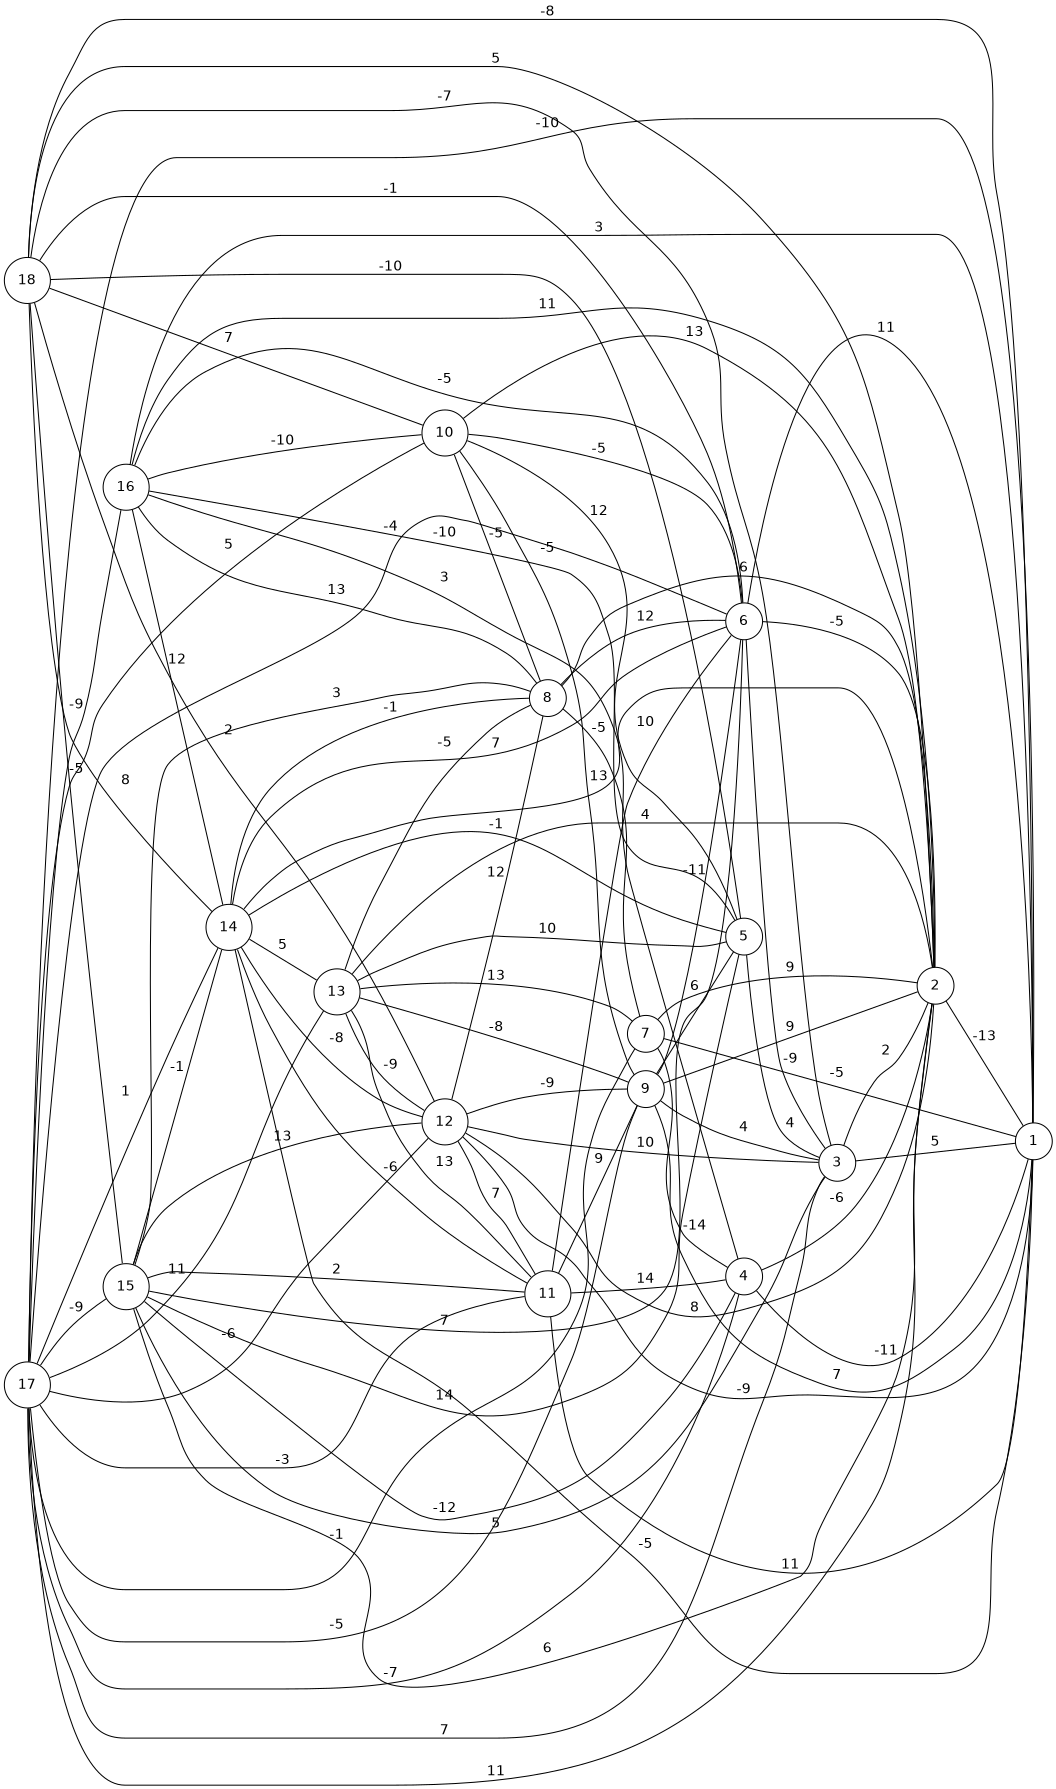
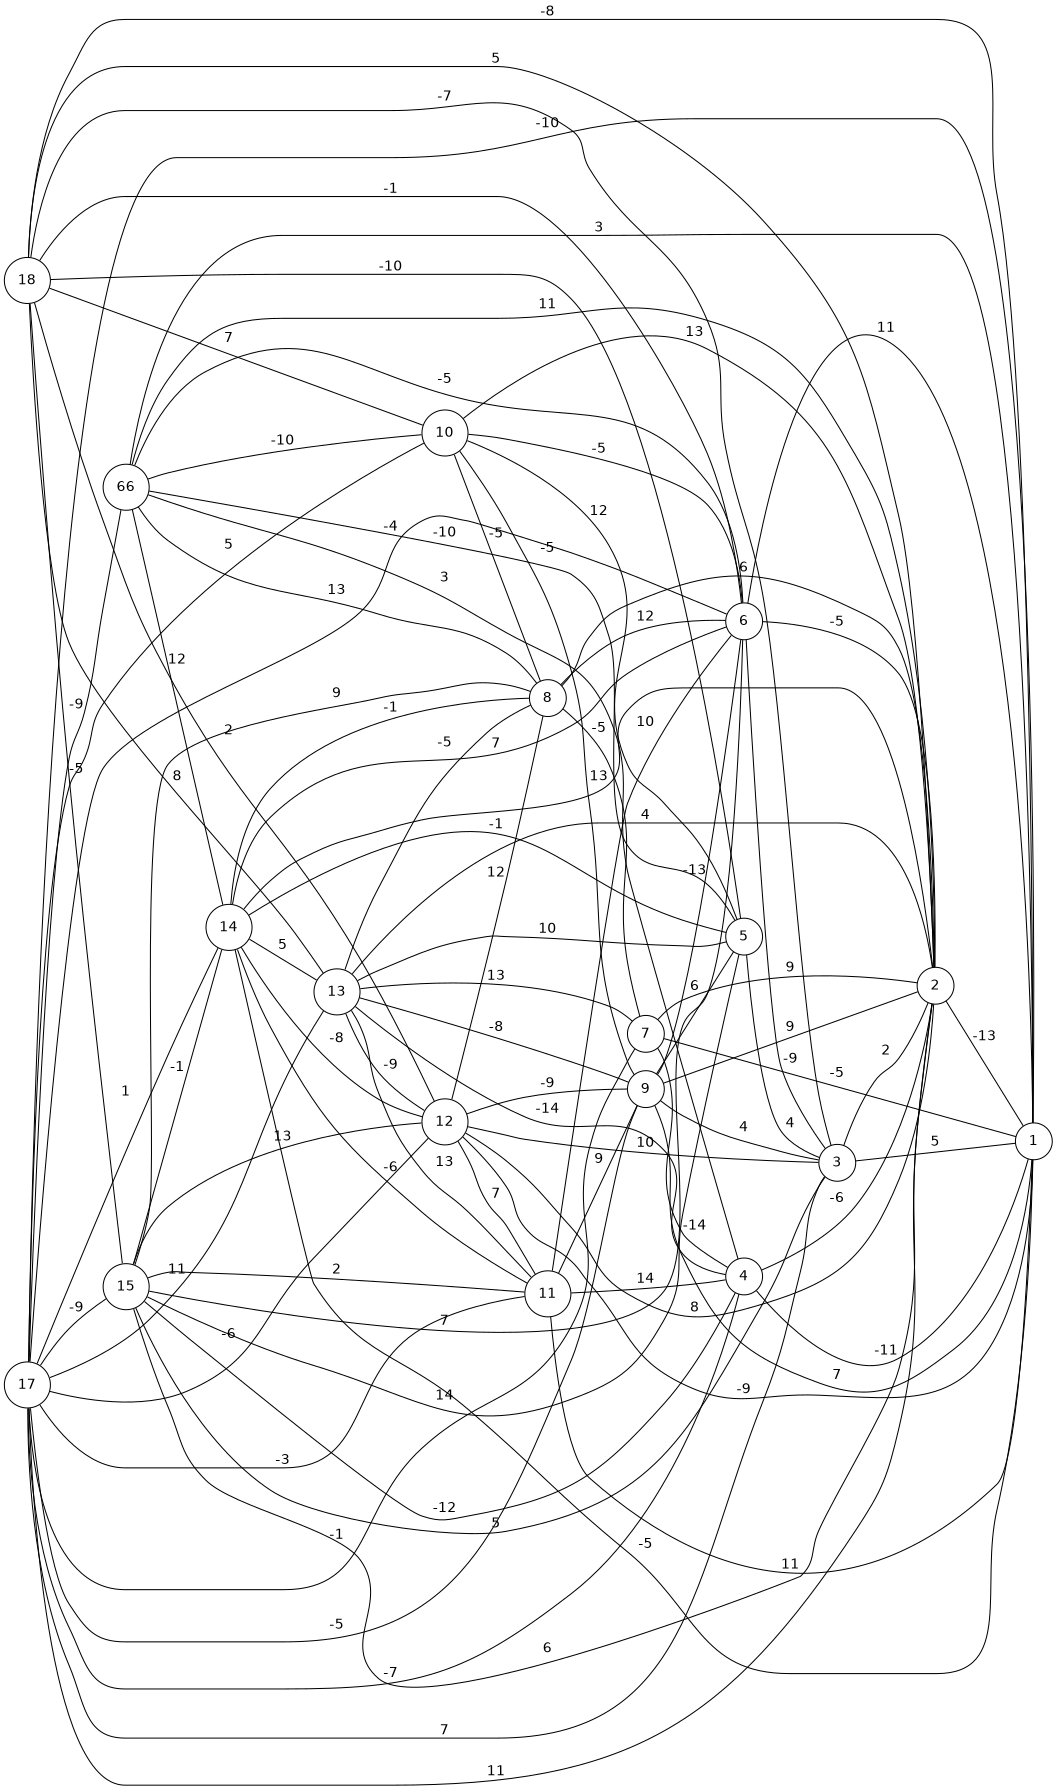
(126, 487) -> (126, 487)
(46, 584) -> (78, 659)
(337, 693) -> (337, 693)
(695, 871) -> (695, 871)
none -> (562, 1126)
